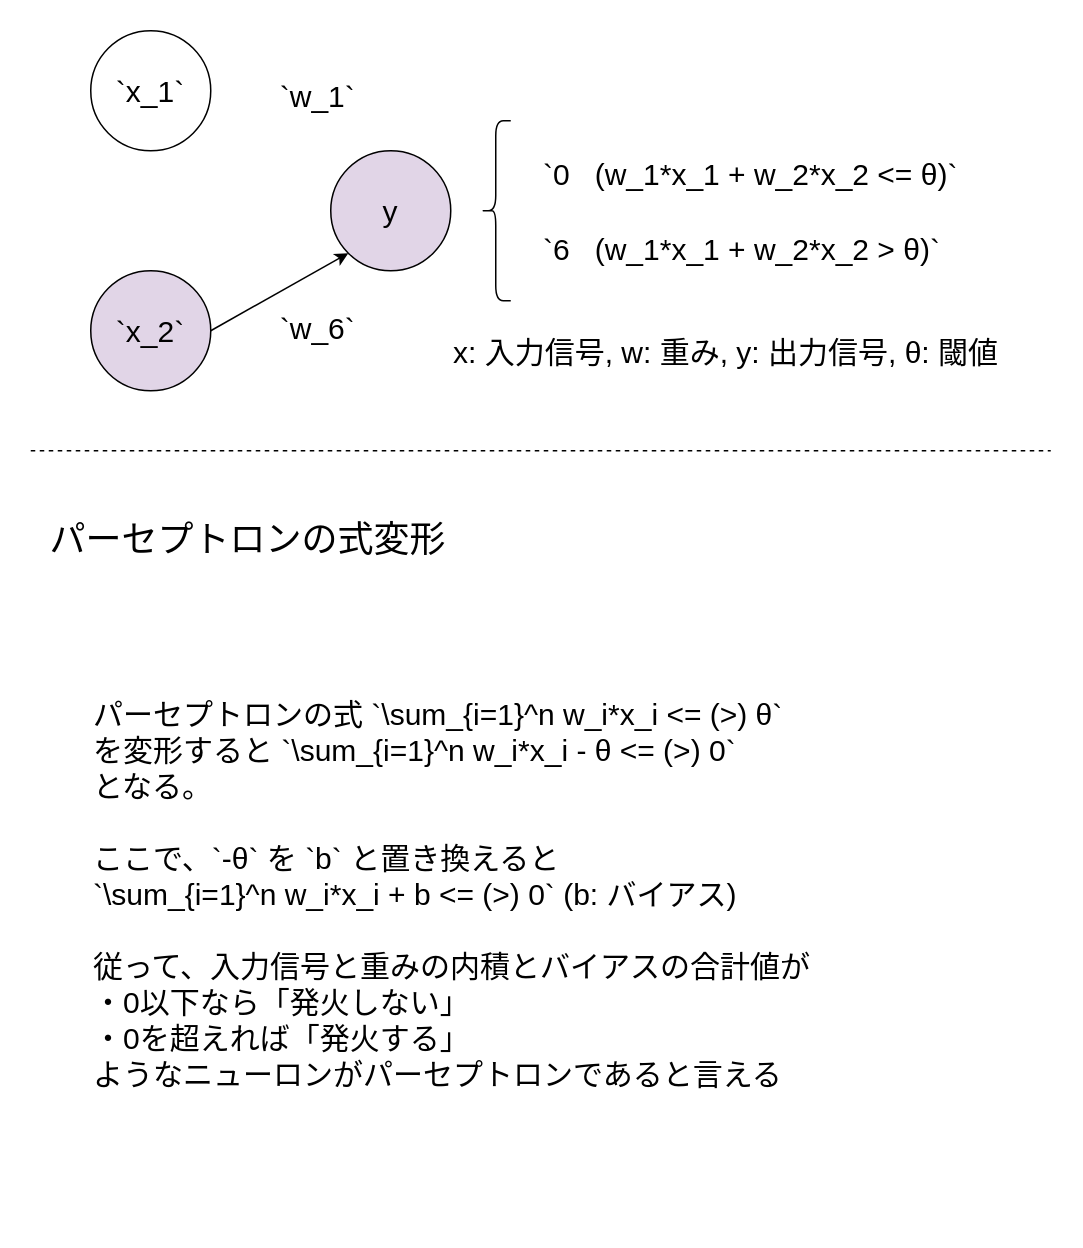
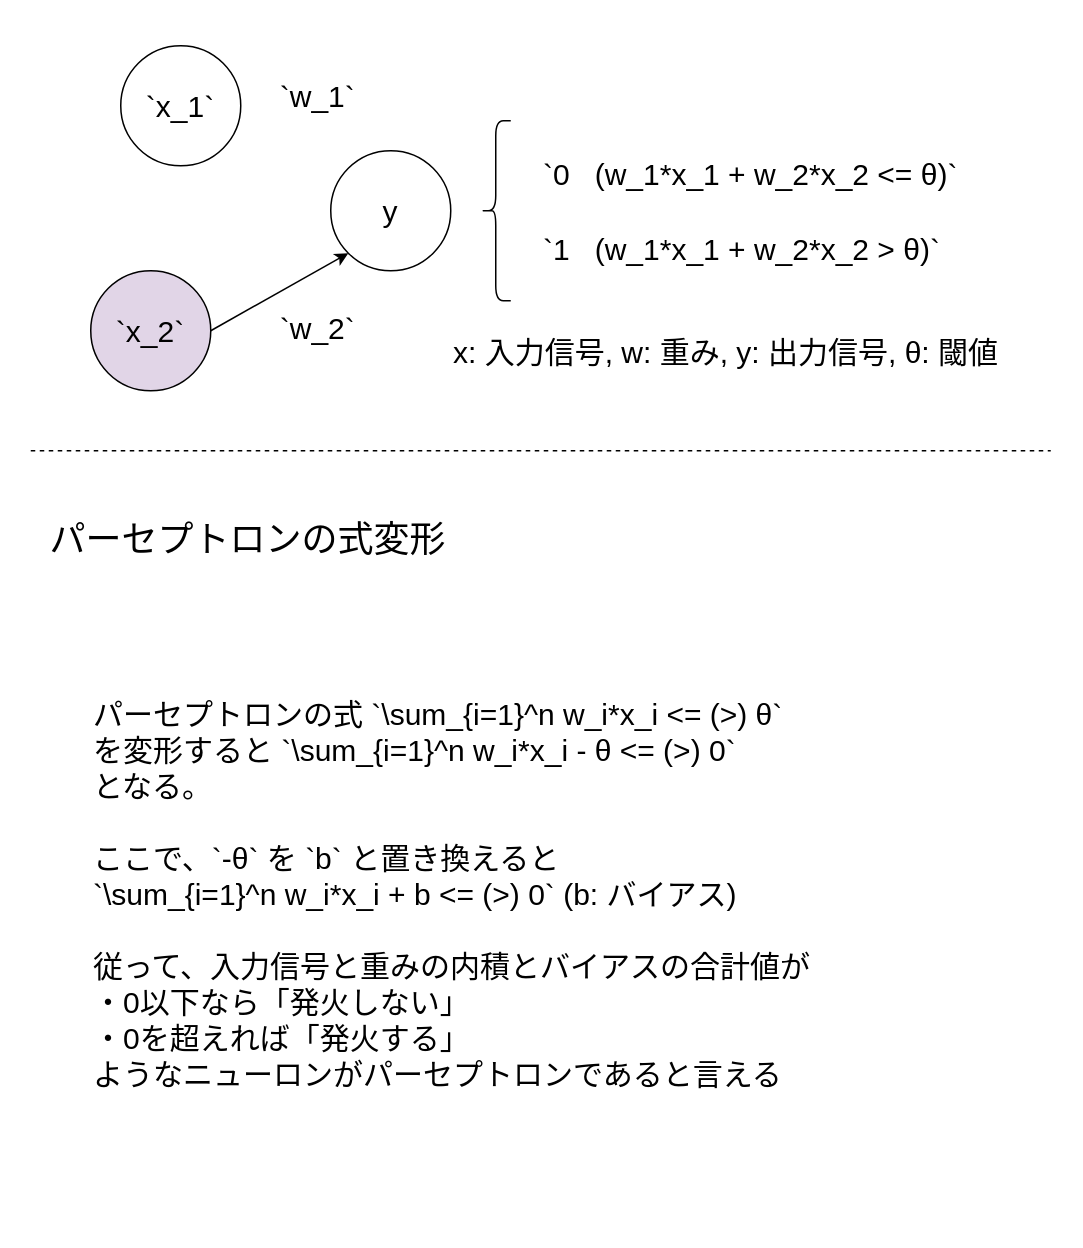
(151, 91) -> (181, 106)
(391, 211) -> (391, 211)
(752, 248) -> (752, 248)
(318, 328) -> (318, 328)
